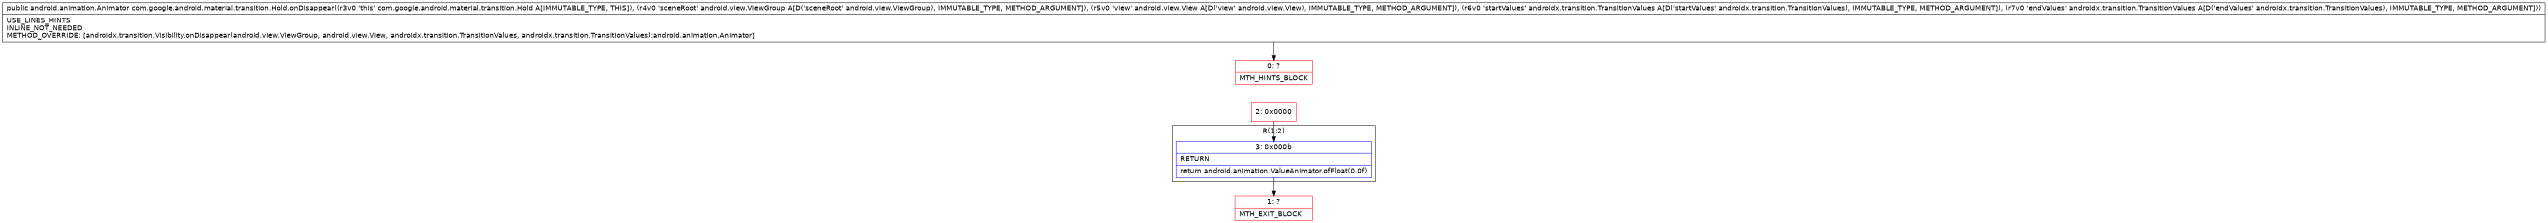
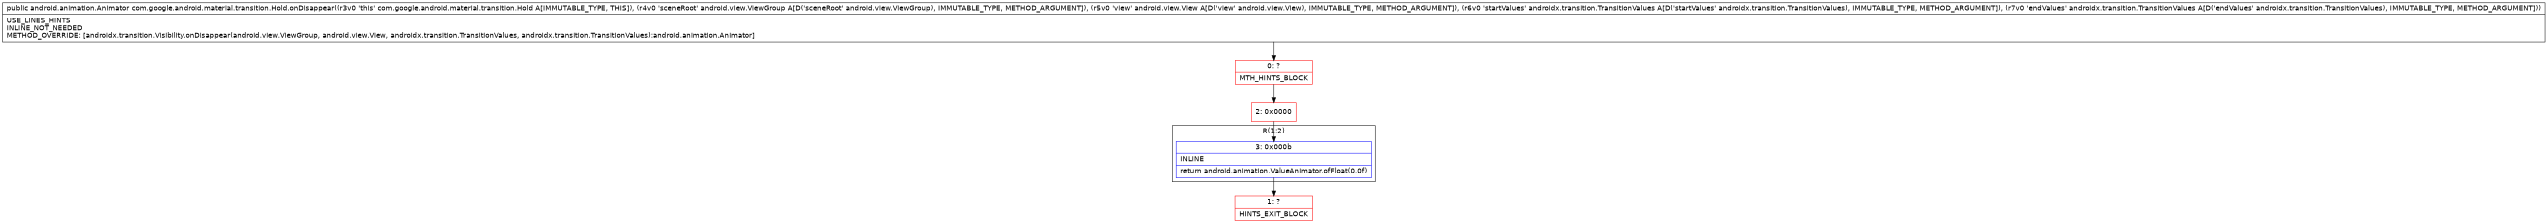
none -> (1274, 91)
(1195, 159) -> (1192, 159)
(1271, 214) -> (1274, 214)
